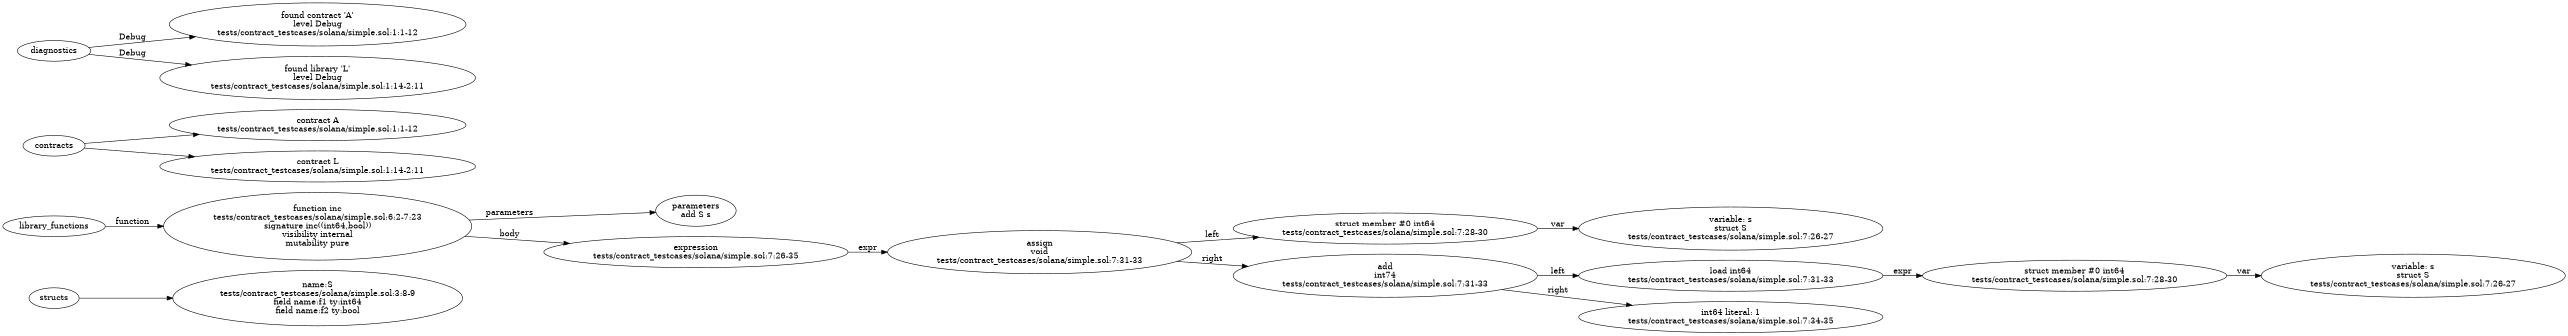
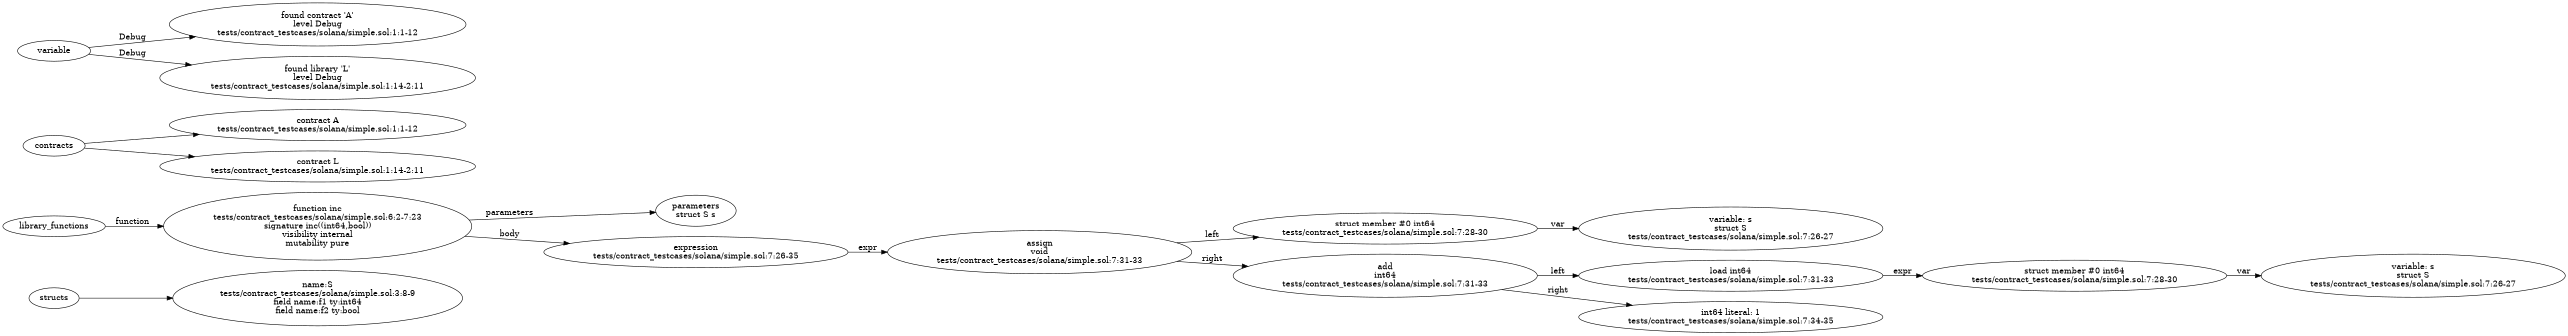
(54, 51) -> (54, 51)
(696, 211) -> (696, 211)
(1385, 276) -> (1385, 276)
